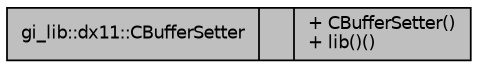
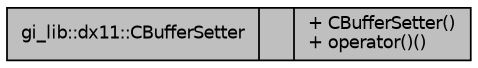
(342, 43) -> (368, 43)
